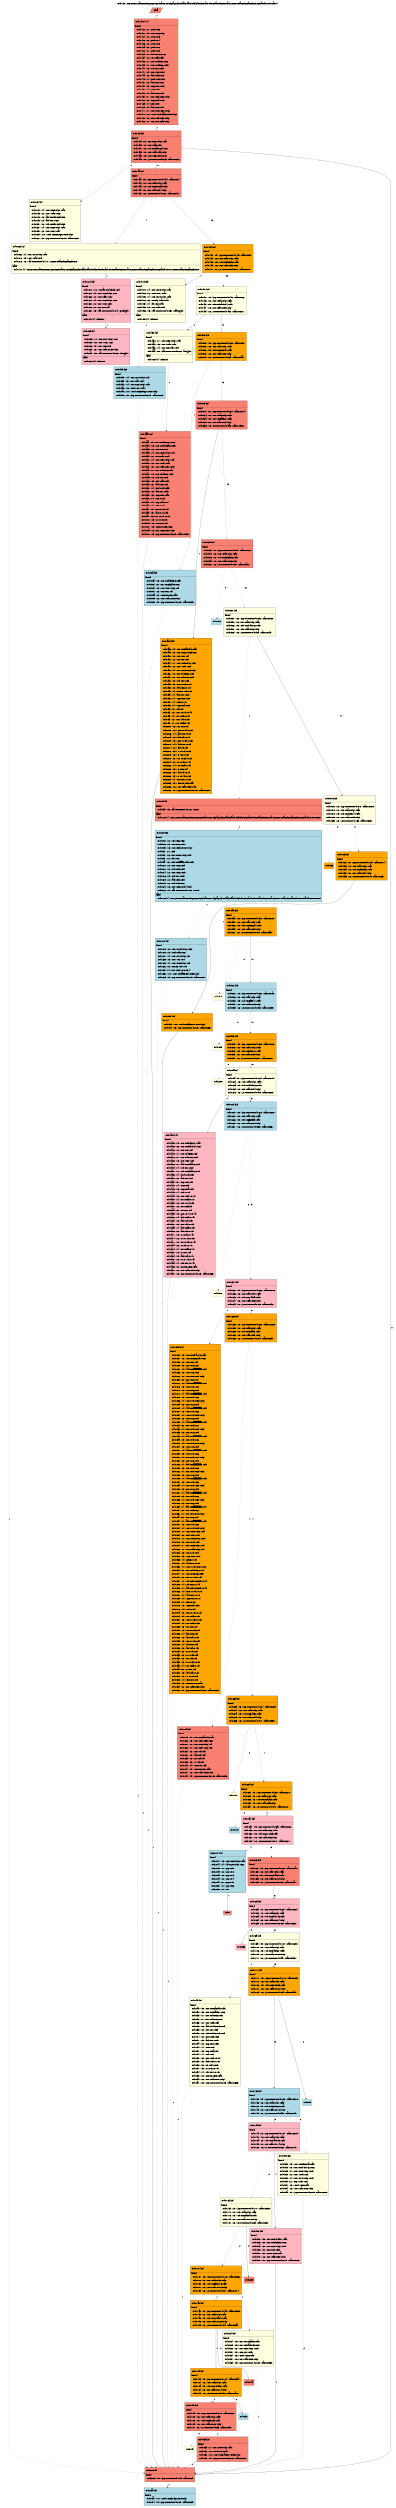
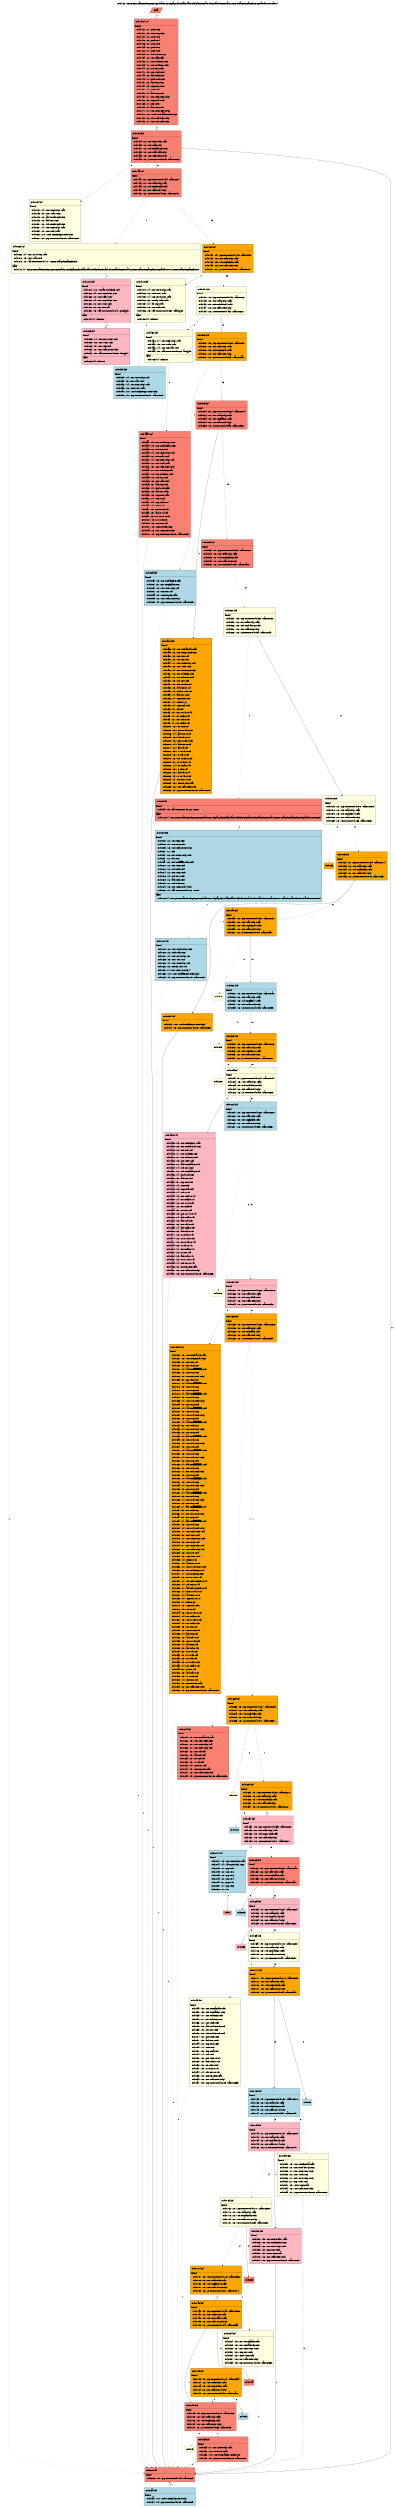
(216, 622) -> none
none -> (321, 909)
none -> (241, 1913)
(216, 2348) -> (189, 2364)
(168, 2484) -> (170, 2485)
